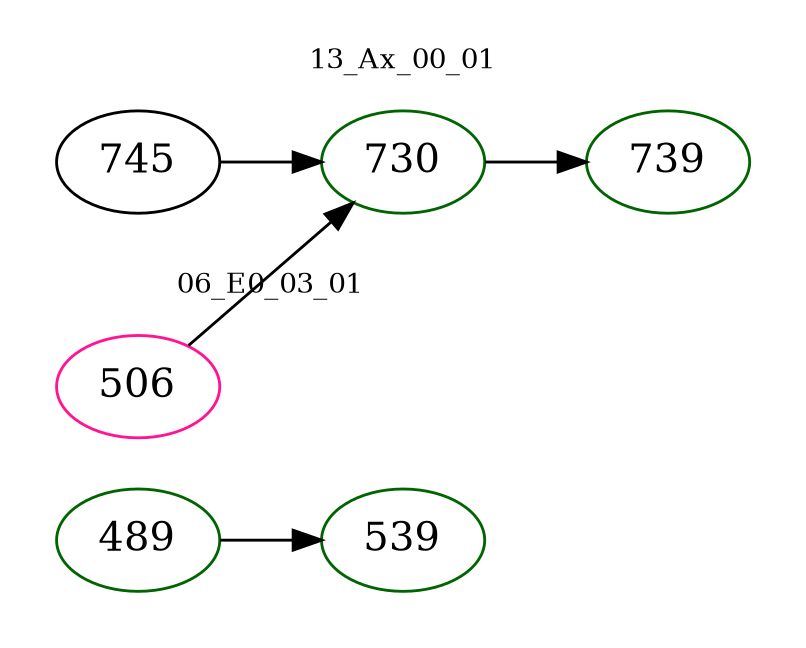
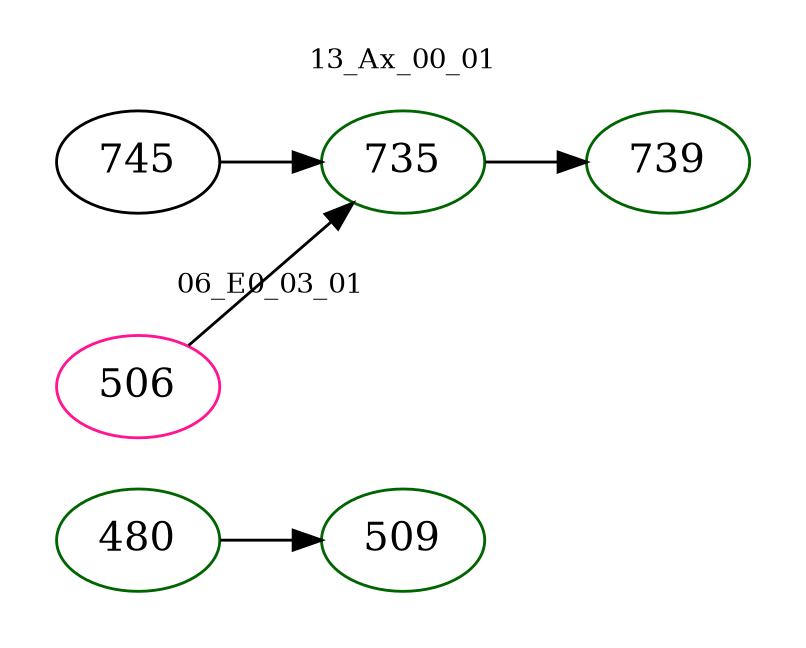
(403, 162) -> (403, 162)
(138, 540) -> (138, 540)
(403, 540) -> (403, 540)
